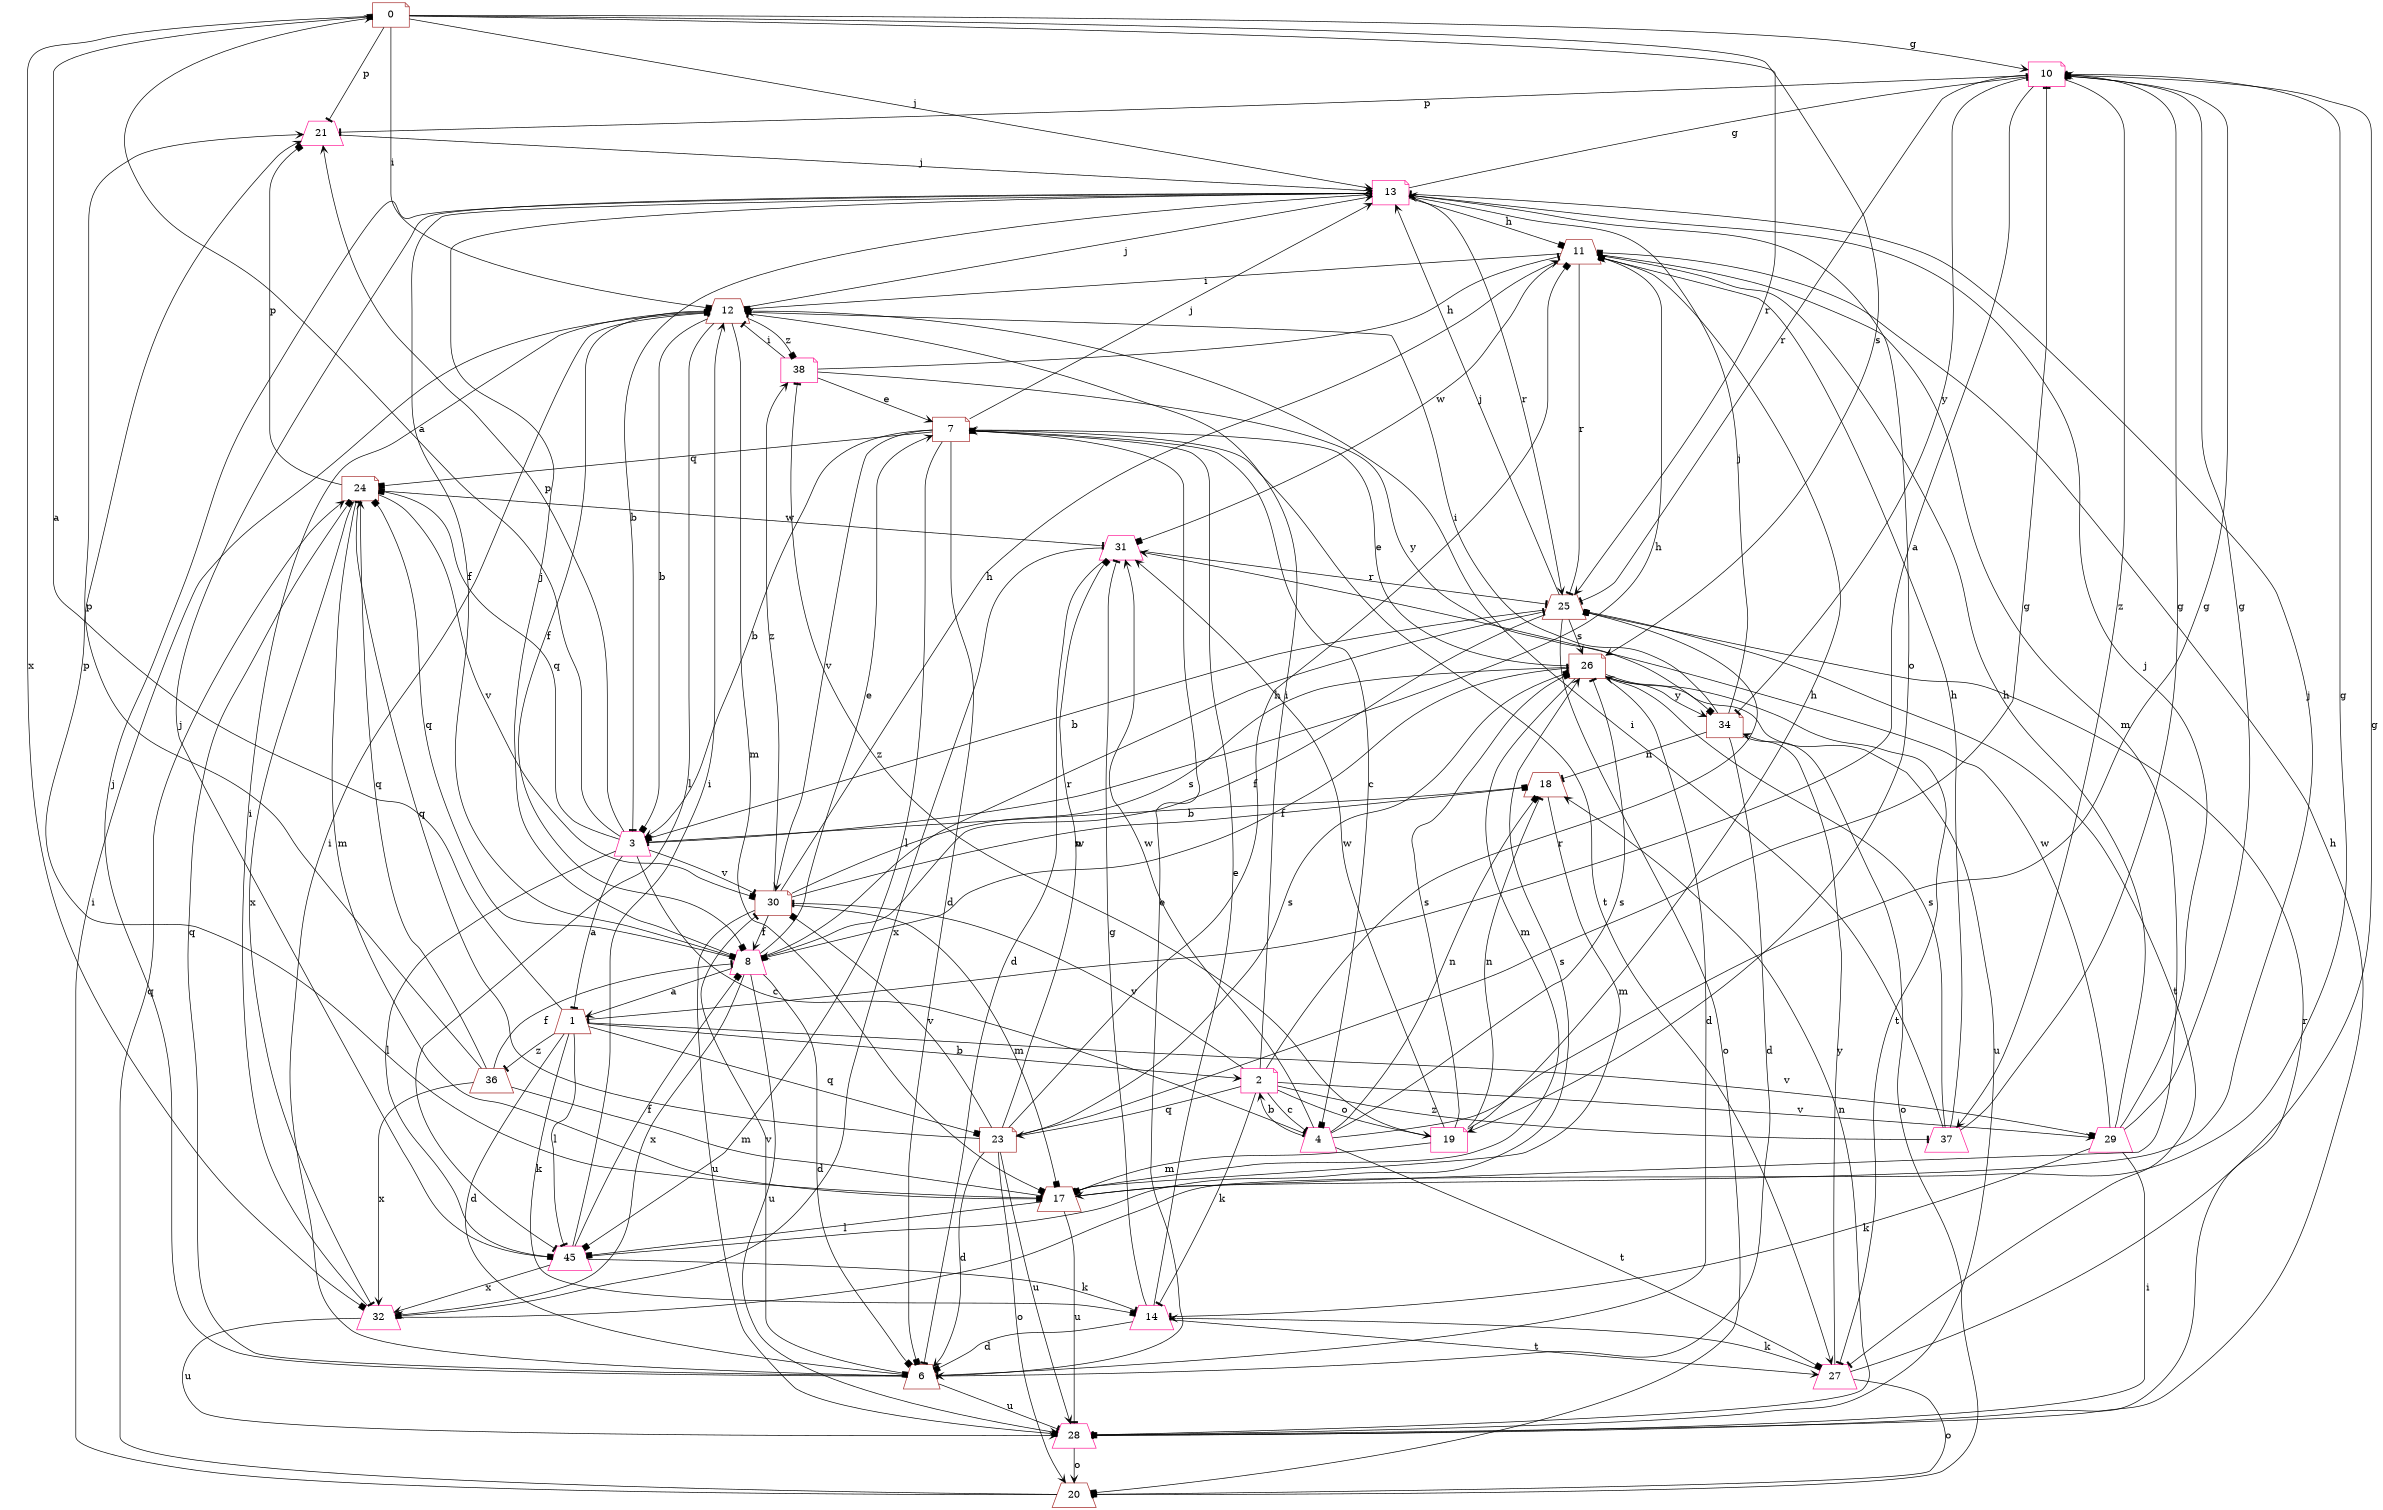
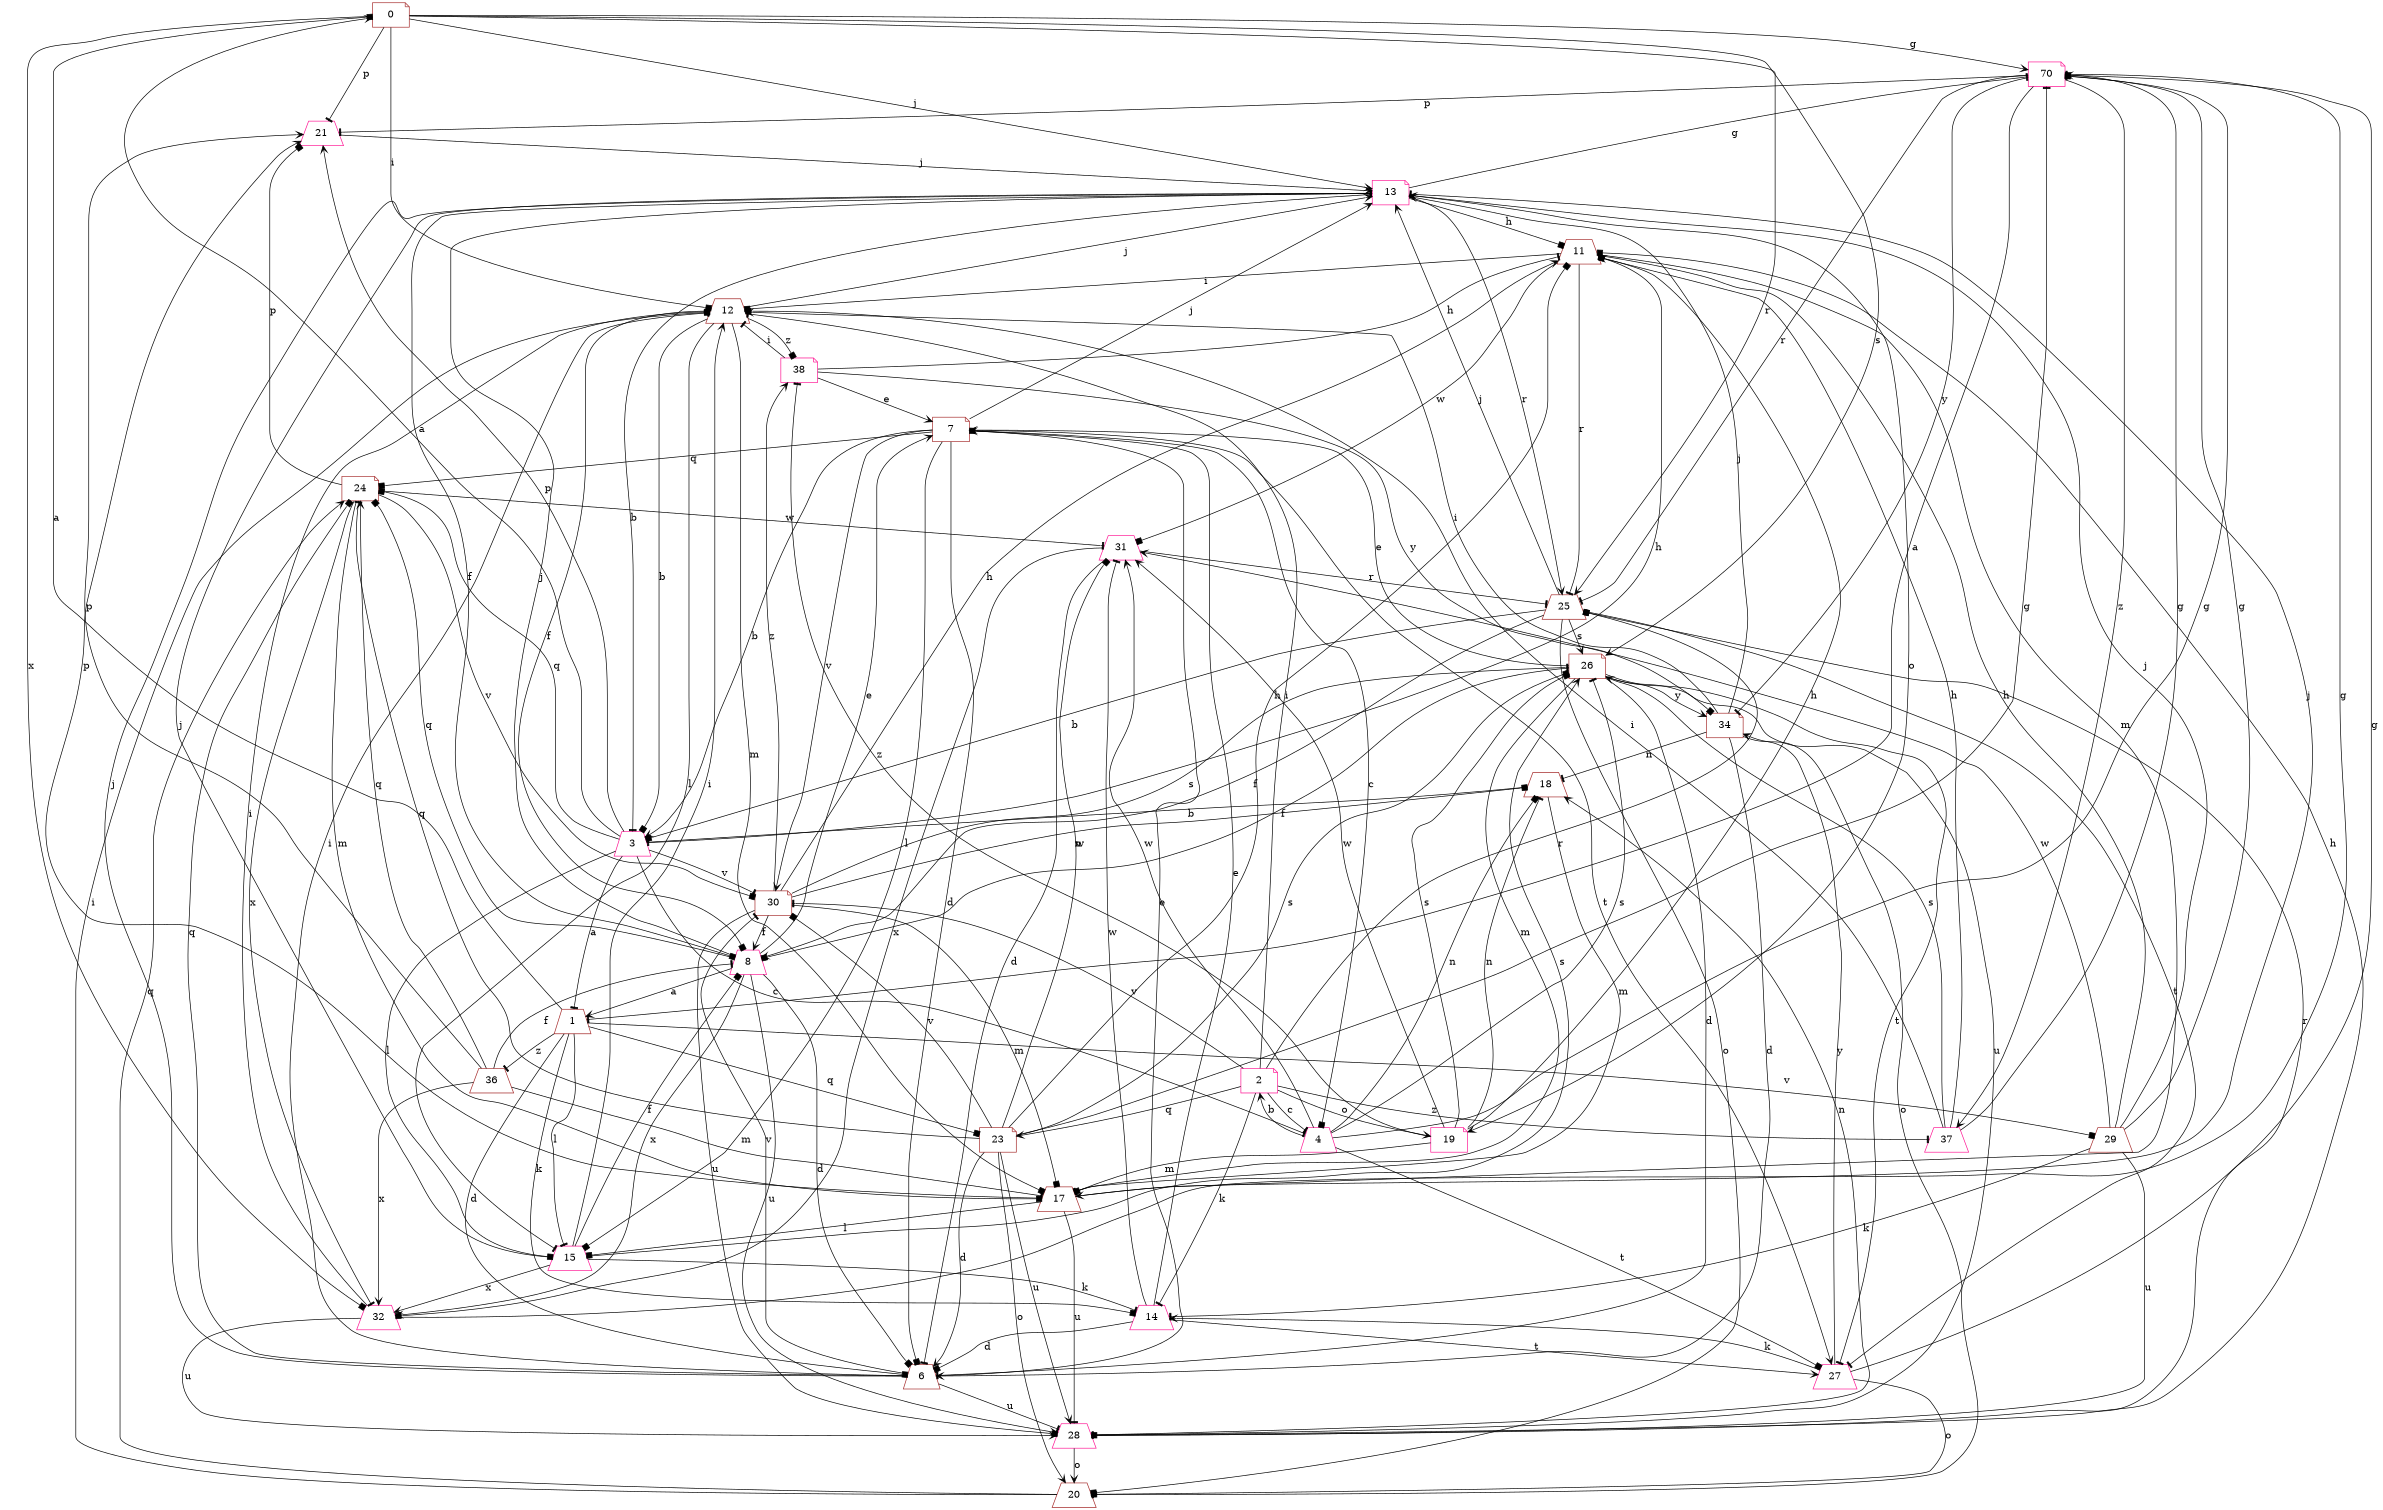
(2047, 74) -> (2047, 74)
(1132, 743) -> none
(1113, 933) -> (1113, 933)
(911, 1051) -> none
(1683, 1107) -> none
(2111, 1140) -> (2111, 1140)
(570, 1258) -> (570, 1258)
(2148, 1288) -> (2148, 1288)
